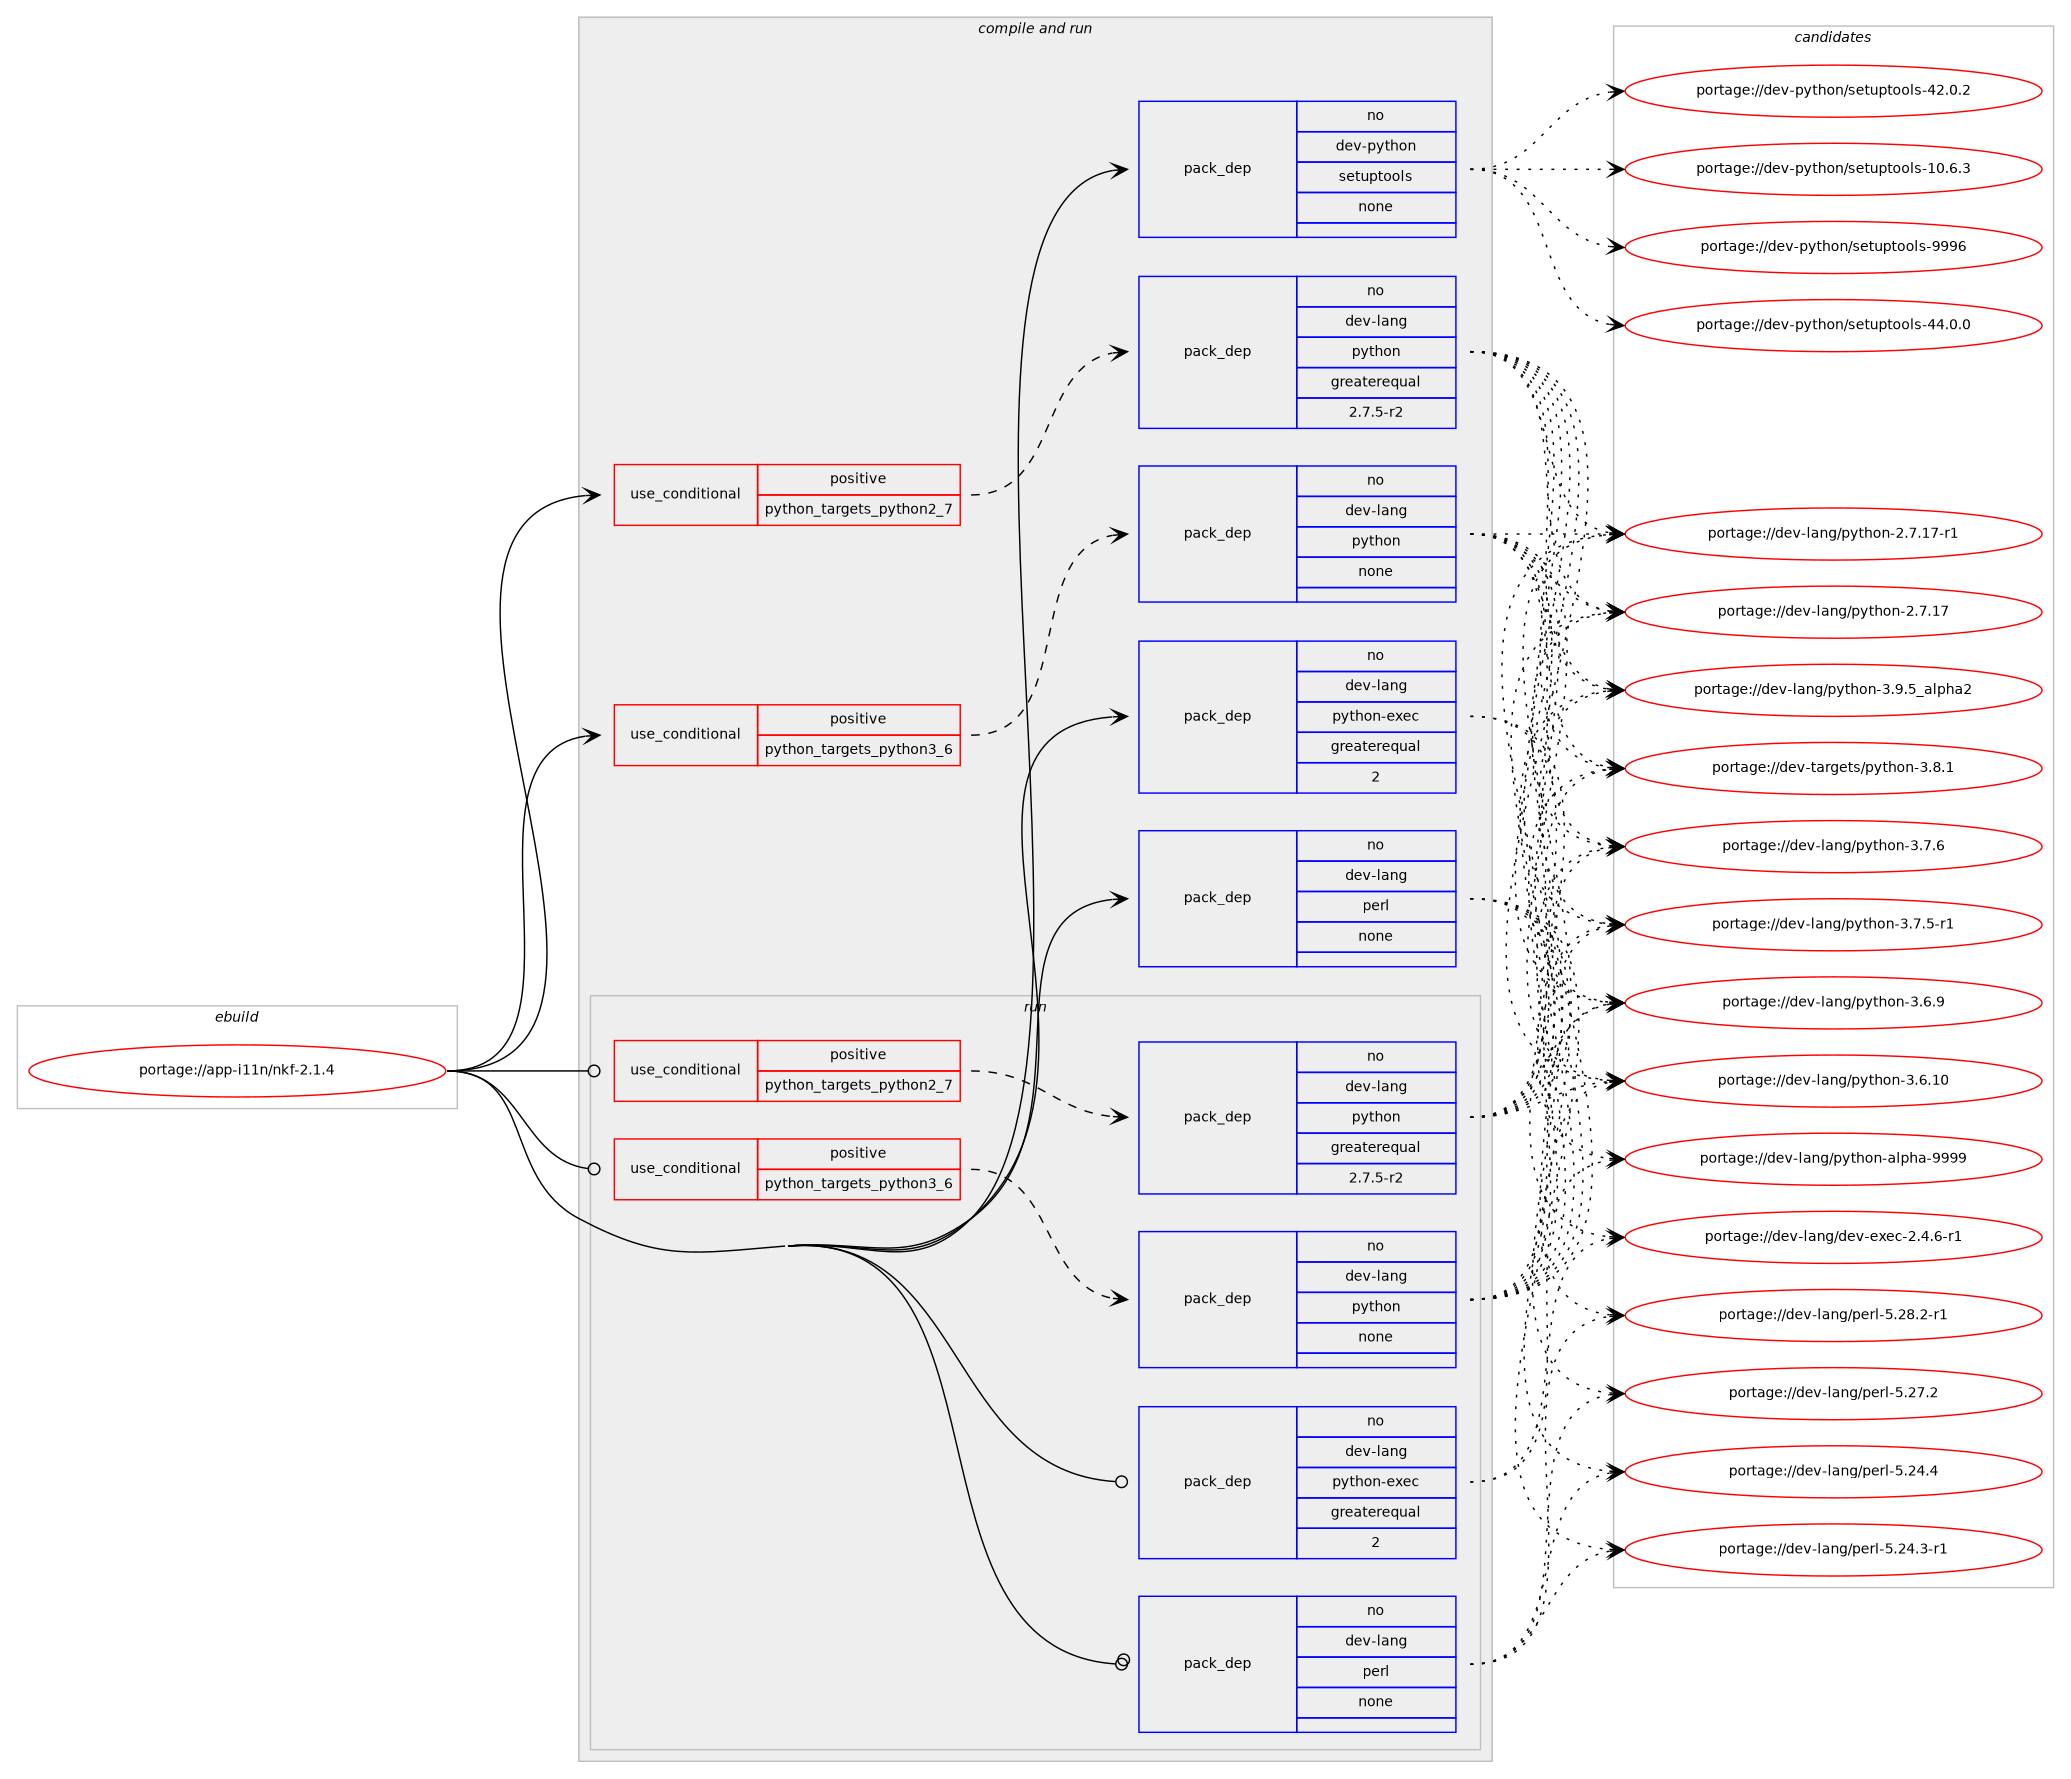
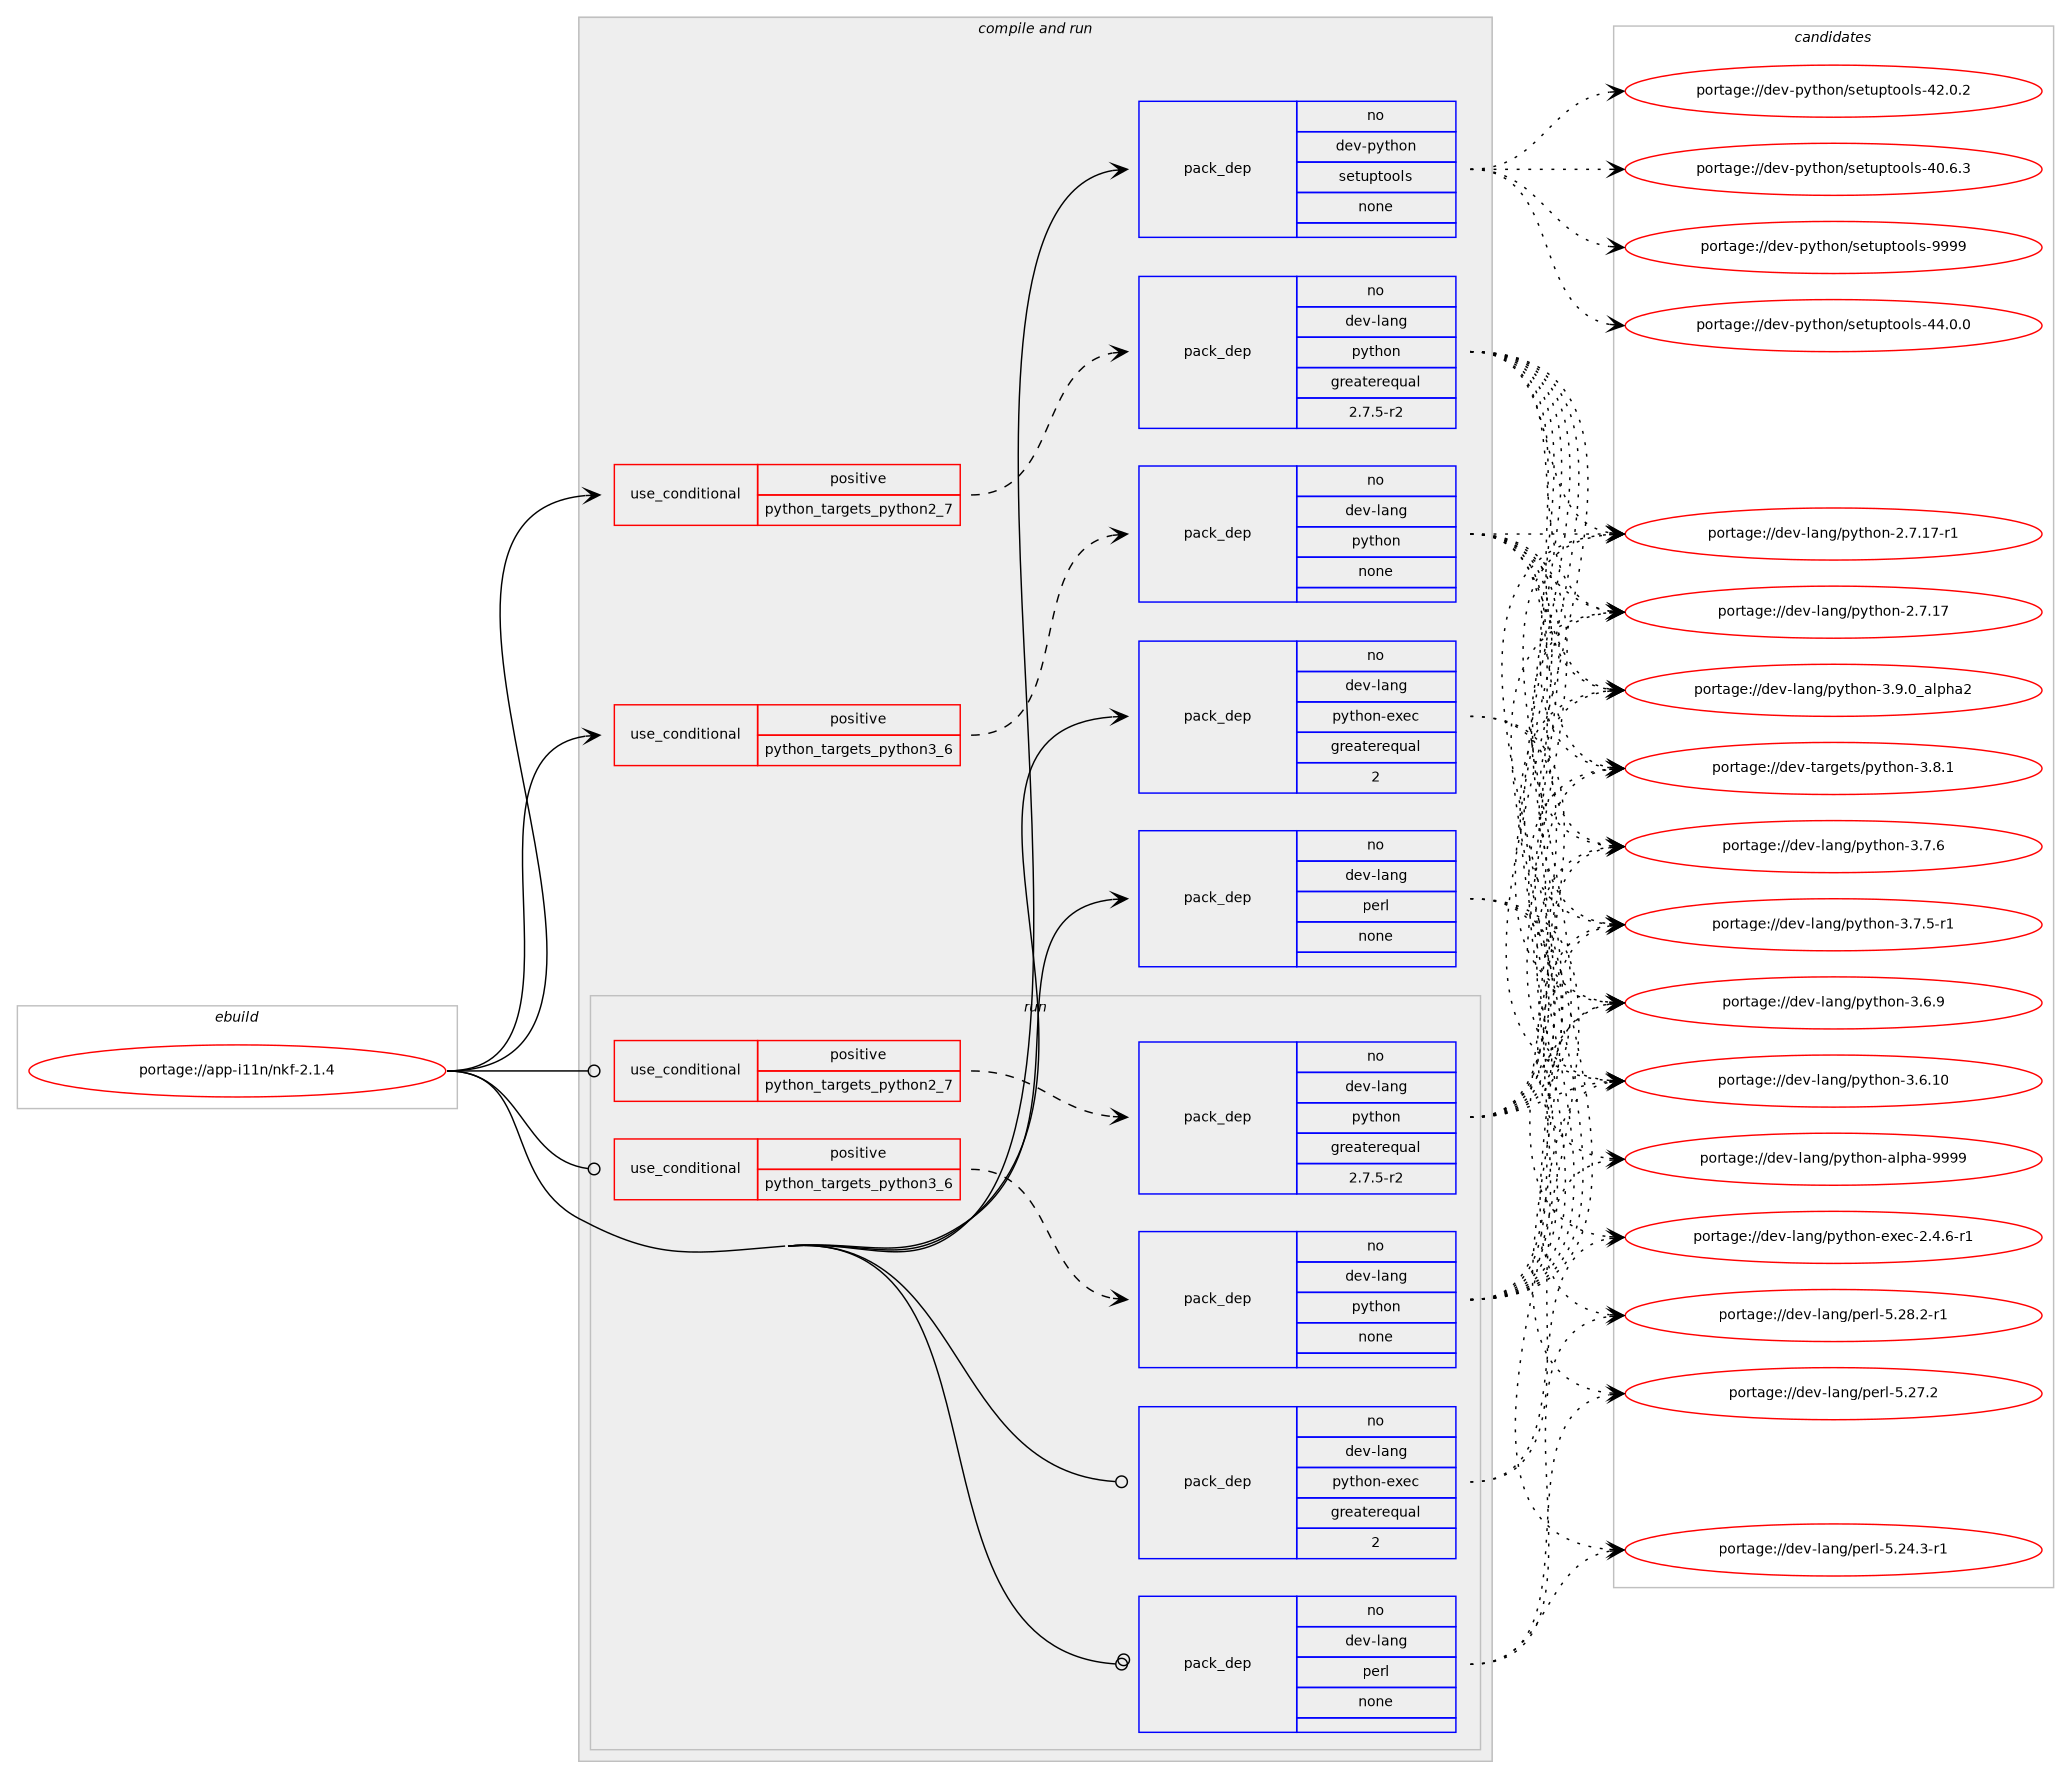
(1834, 169) -> (1834, 169)
(1834, 247) -> (1834, 247)
(1834, 690) -> (1834, 690)
(1834, 1237) -> (1834, 1237)
(1834, 1472) -> none
